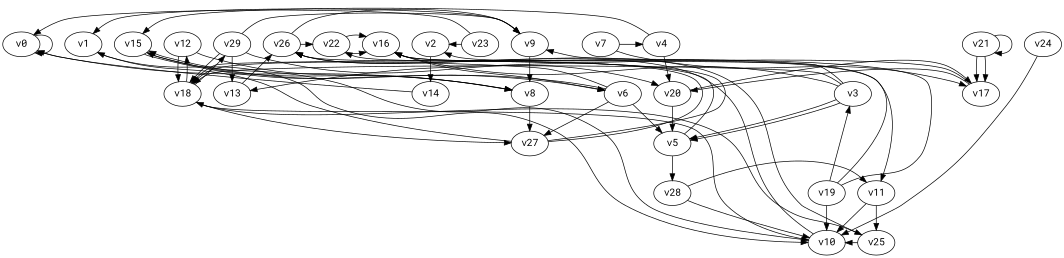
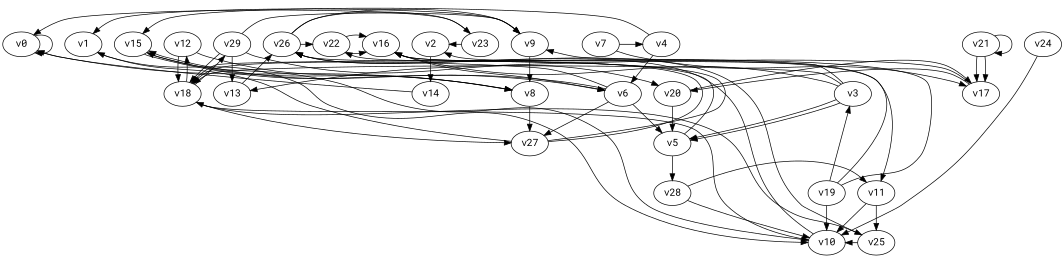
none -> (377, 12)
(666, 66) -> (644, 66)
